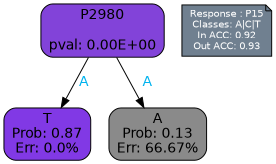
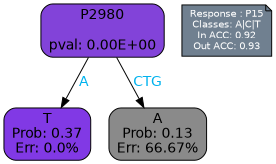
(147, 82) -> (147, 82)
(47, 134) -> (47, 134)
